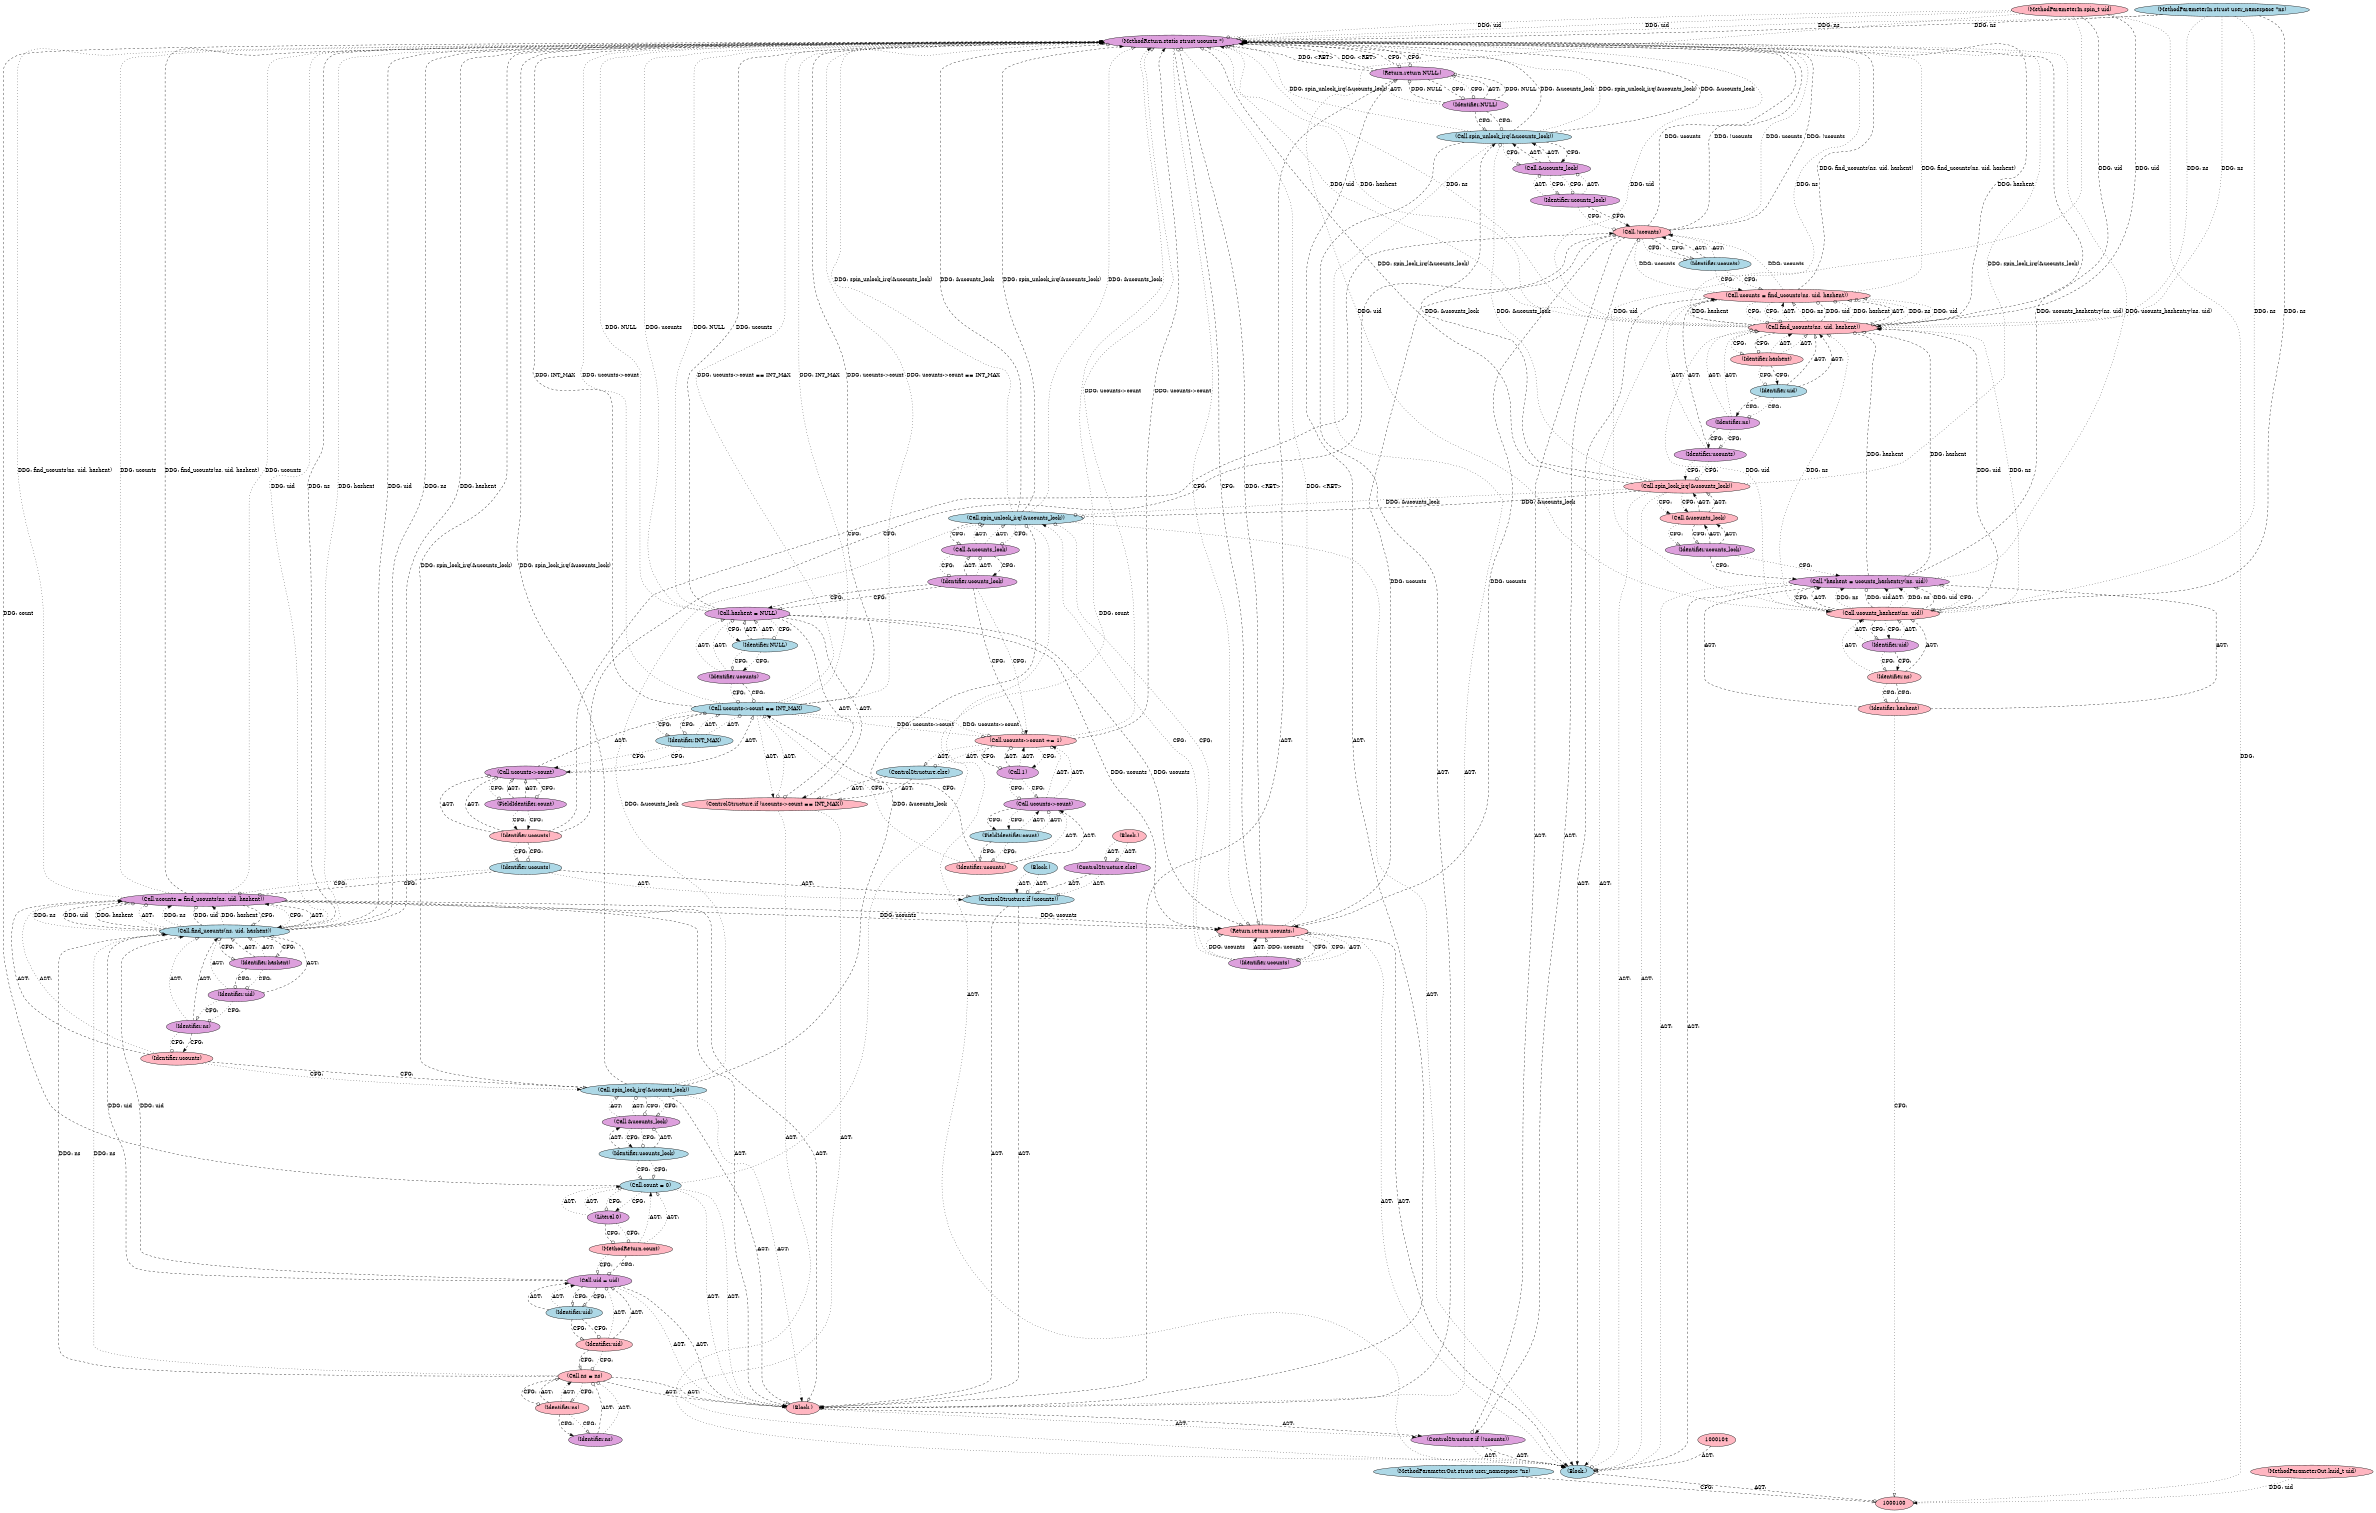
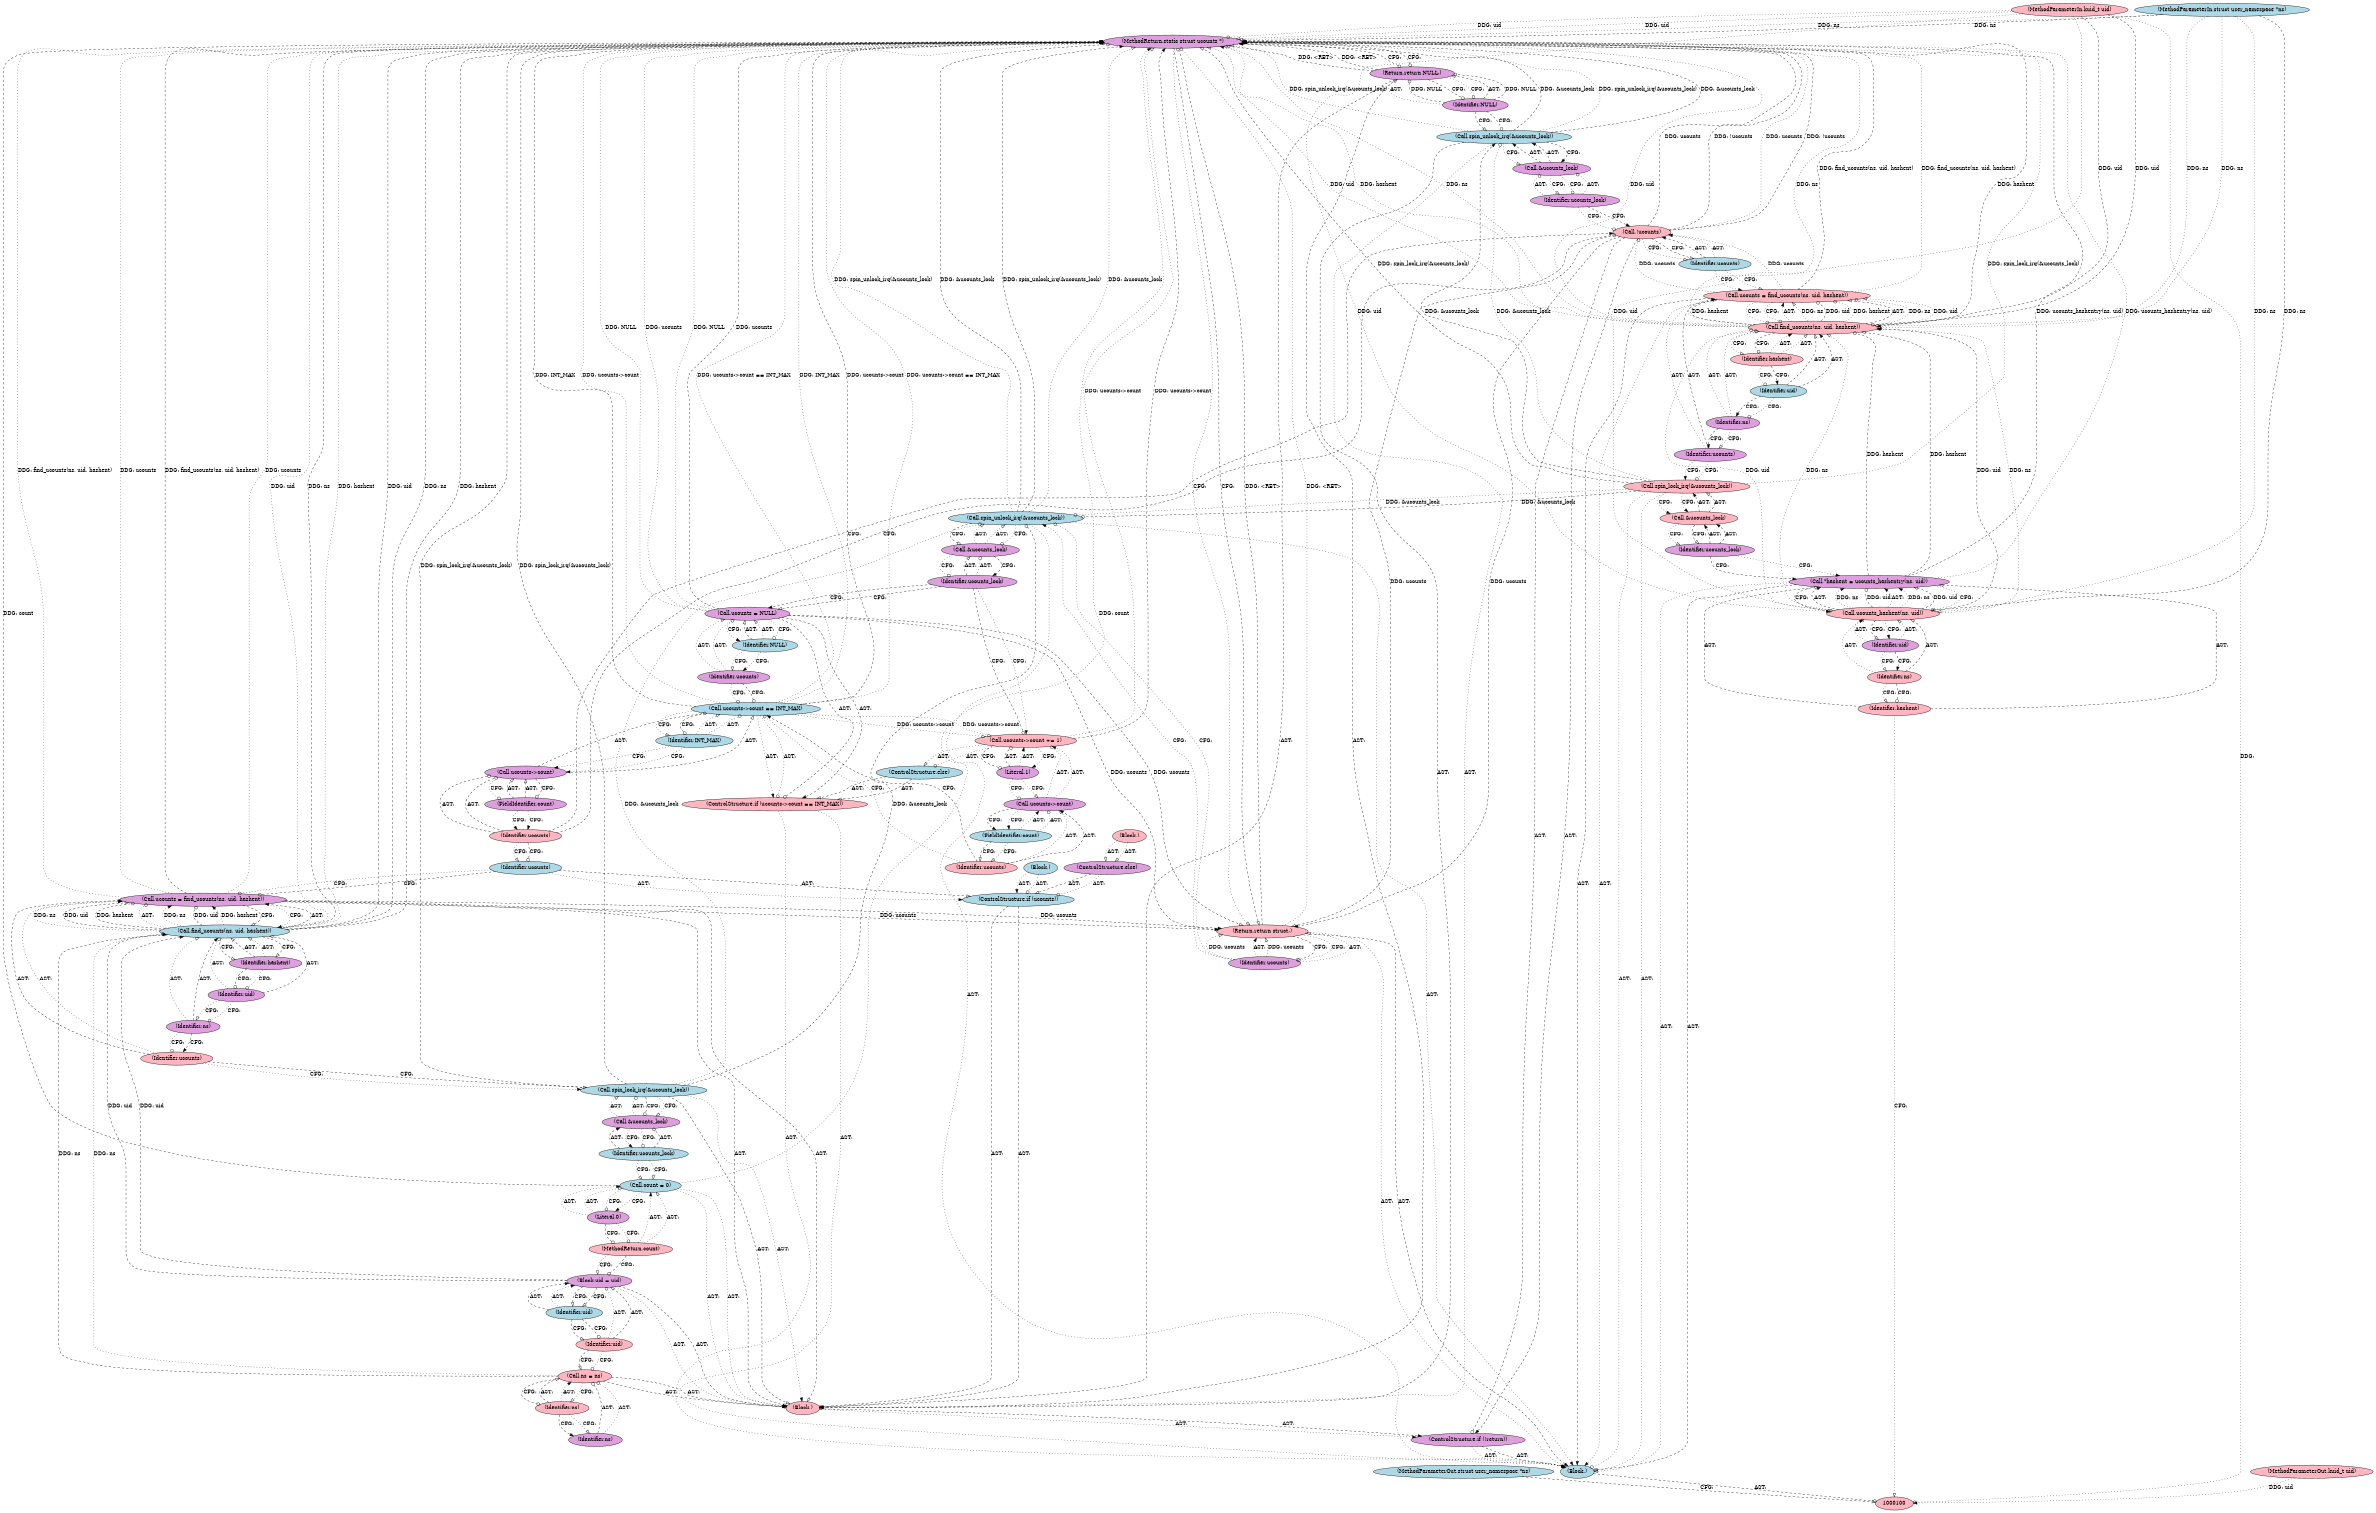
(2070, 10) -> (2070, 10)
(747, 614) -> (747, 614)
(1018, 773) -> (1018, 773)
(1262, 931) -> (1262, 931)
(599, 1281) -> (599, 1281)
(1468, 1440) -> (1468, 1440)
(1717, 1440) -> none
